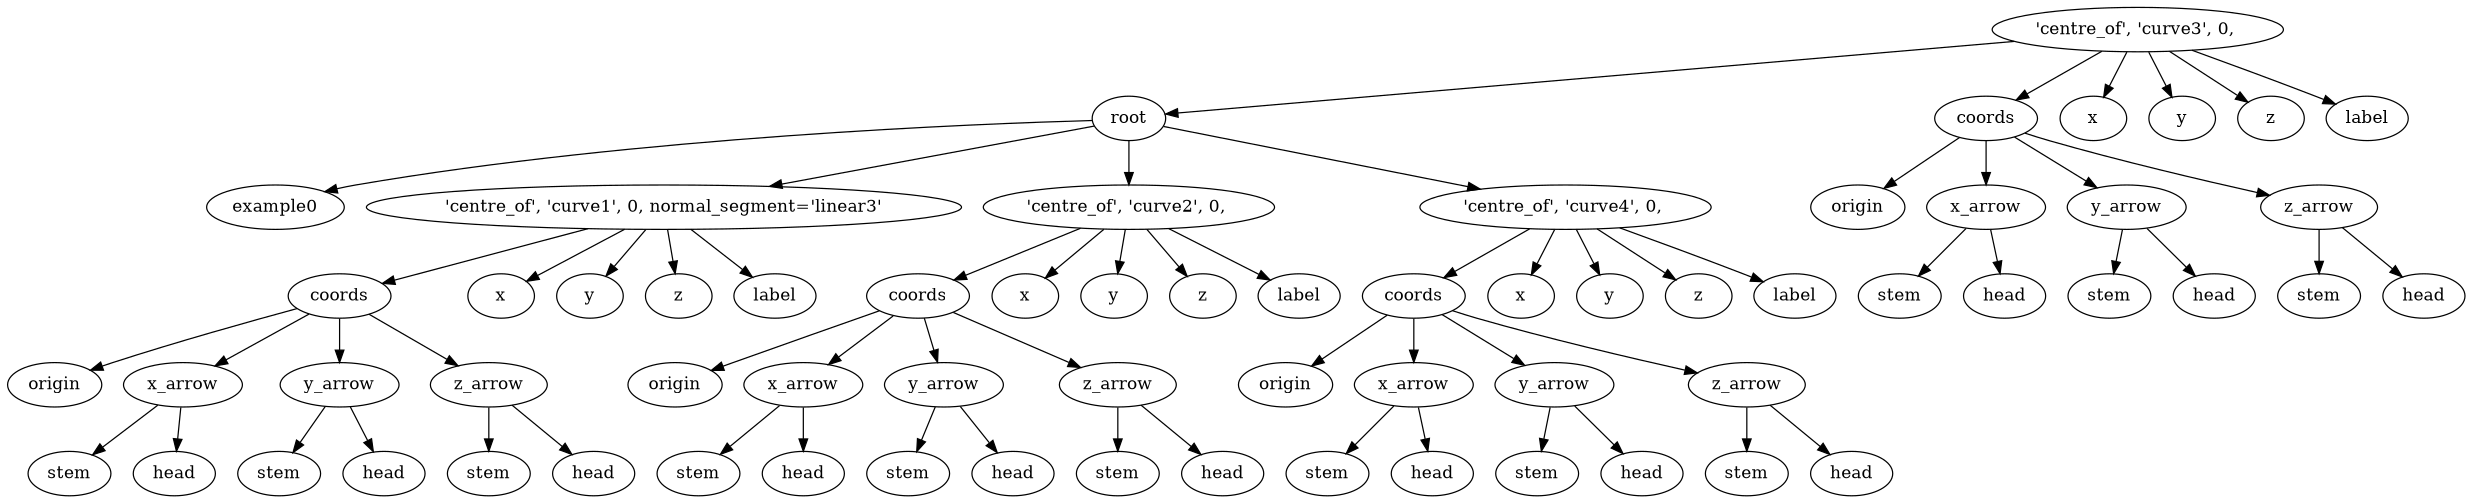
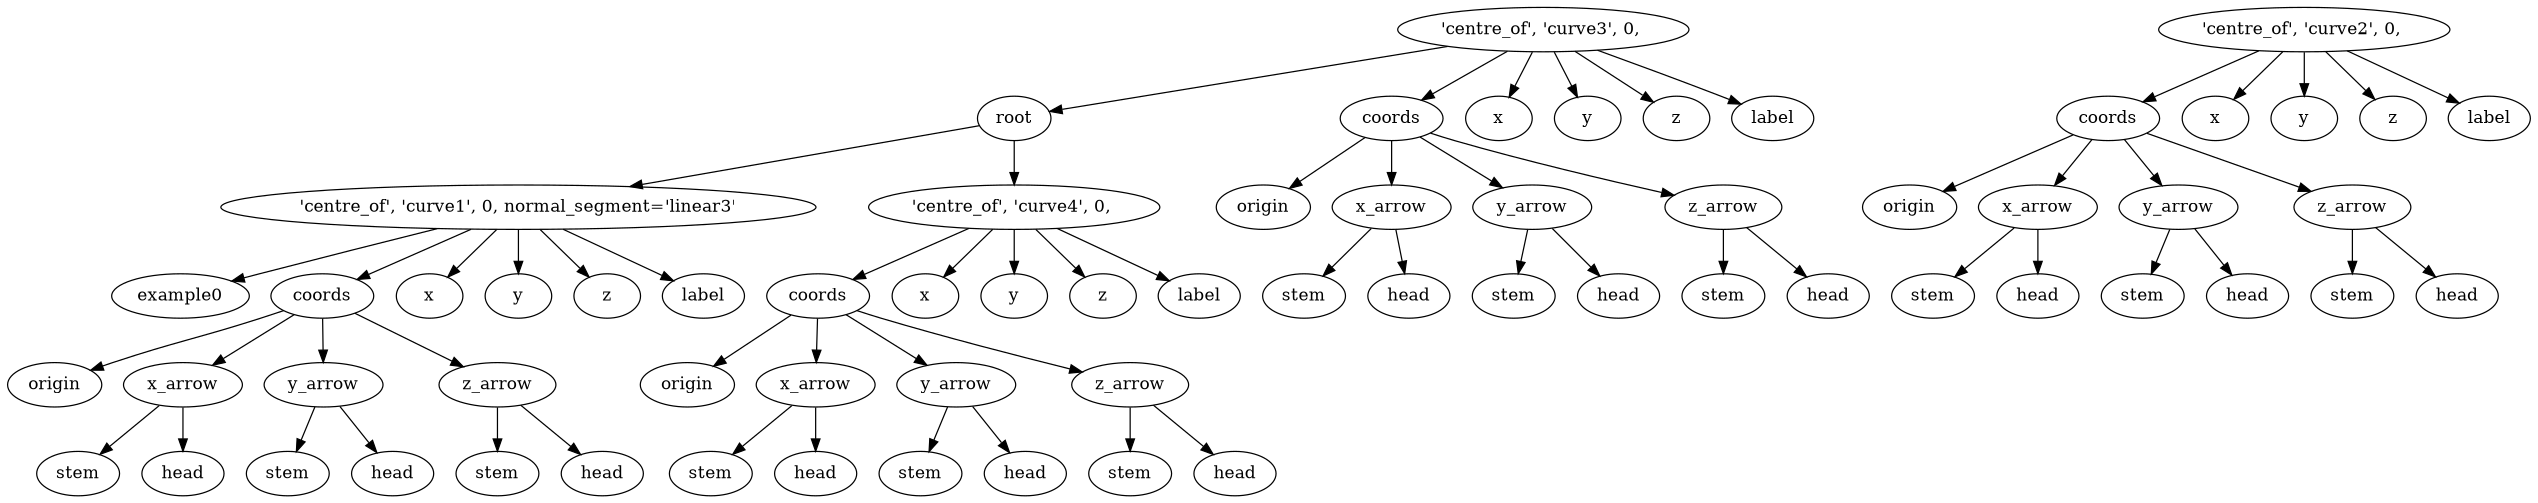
(713, 142) -> (341, 253)
(1129, 157) -> none
